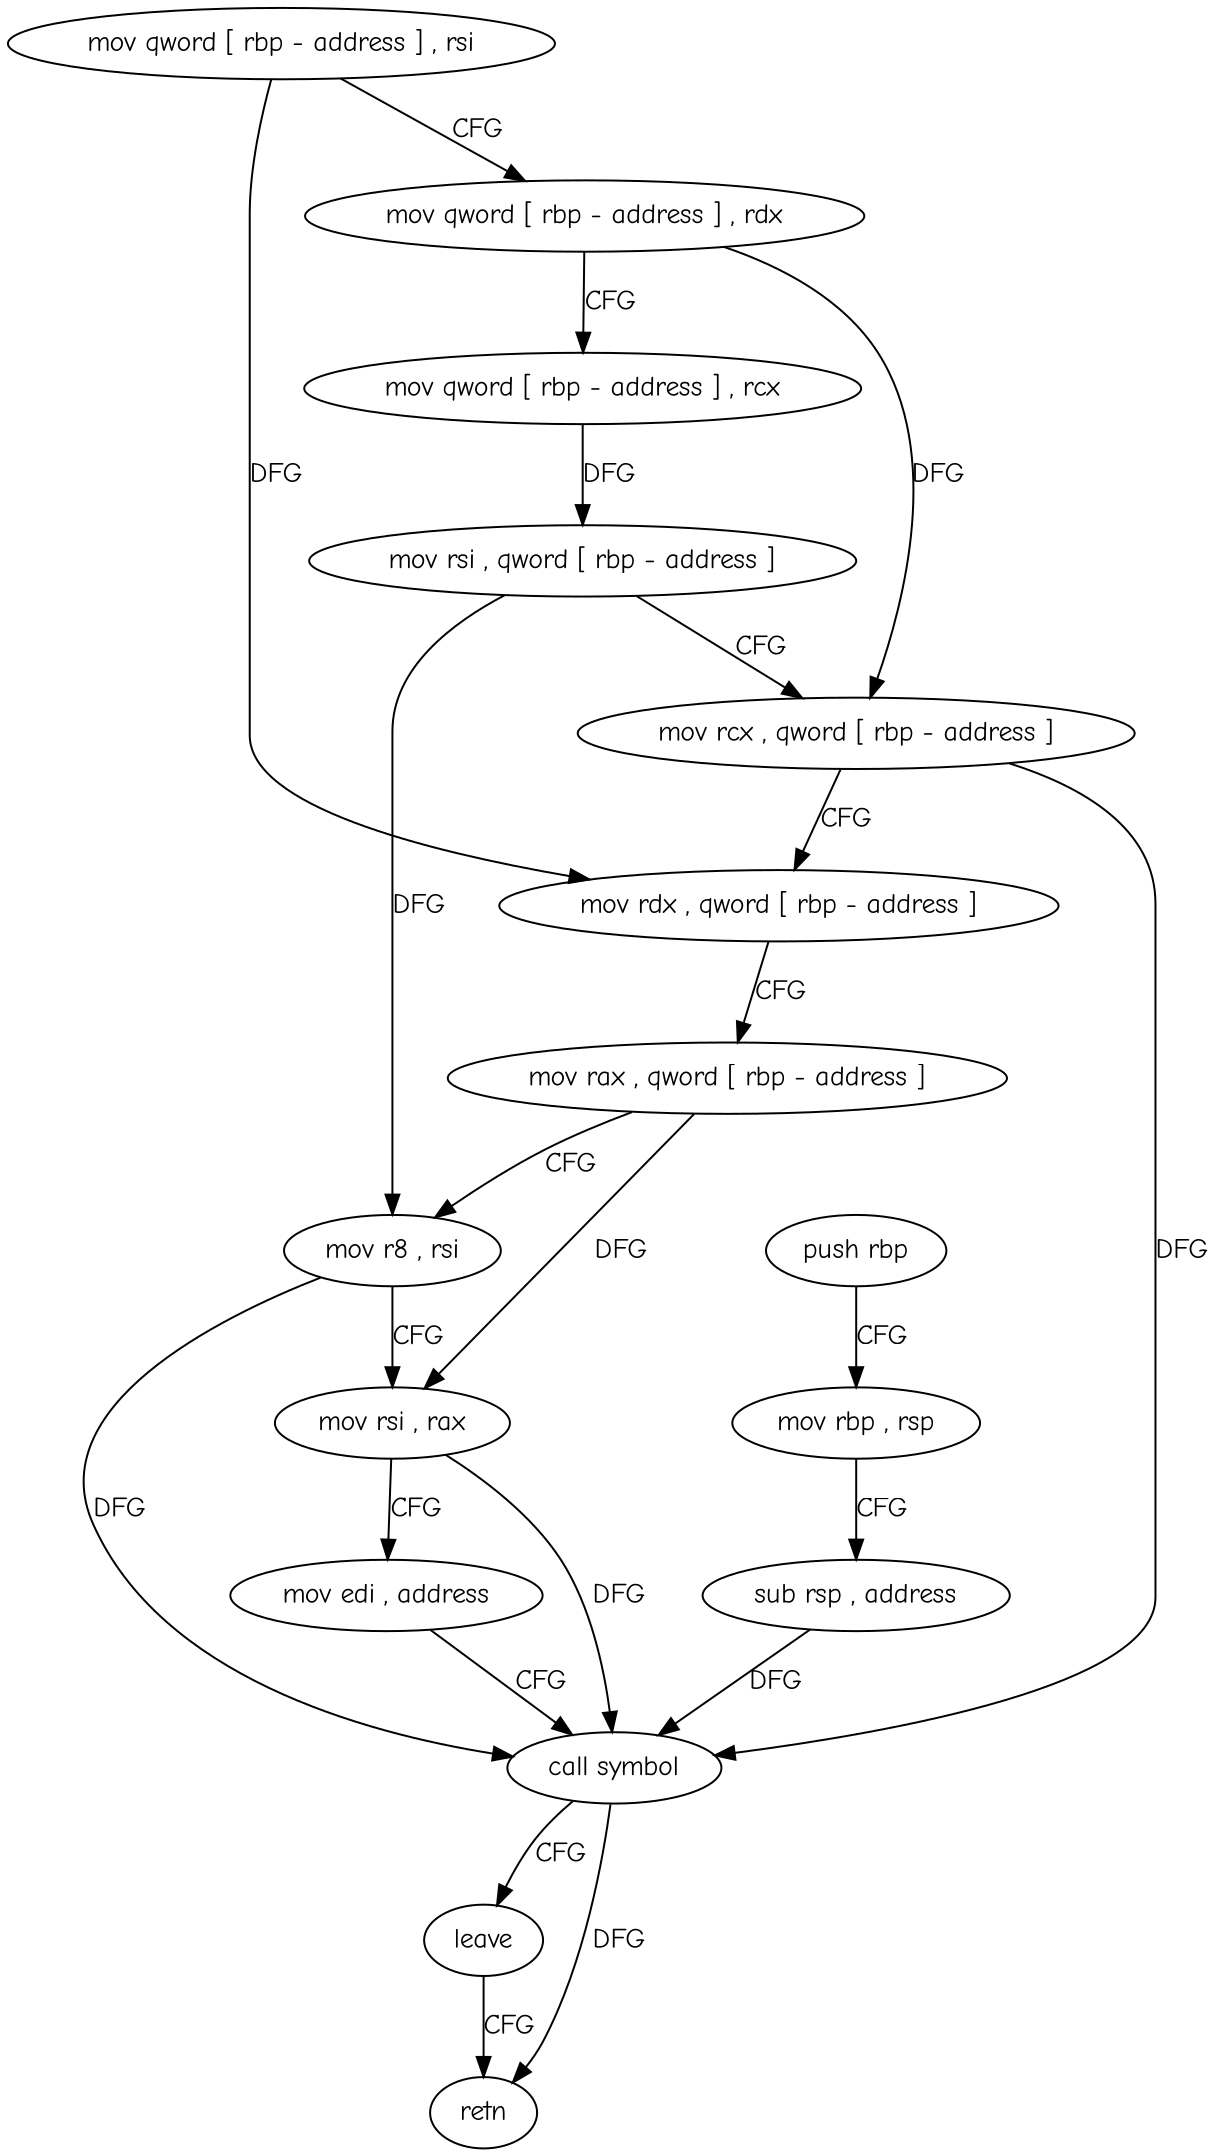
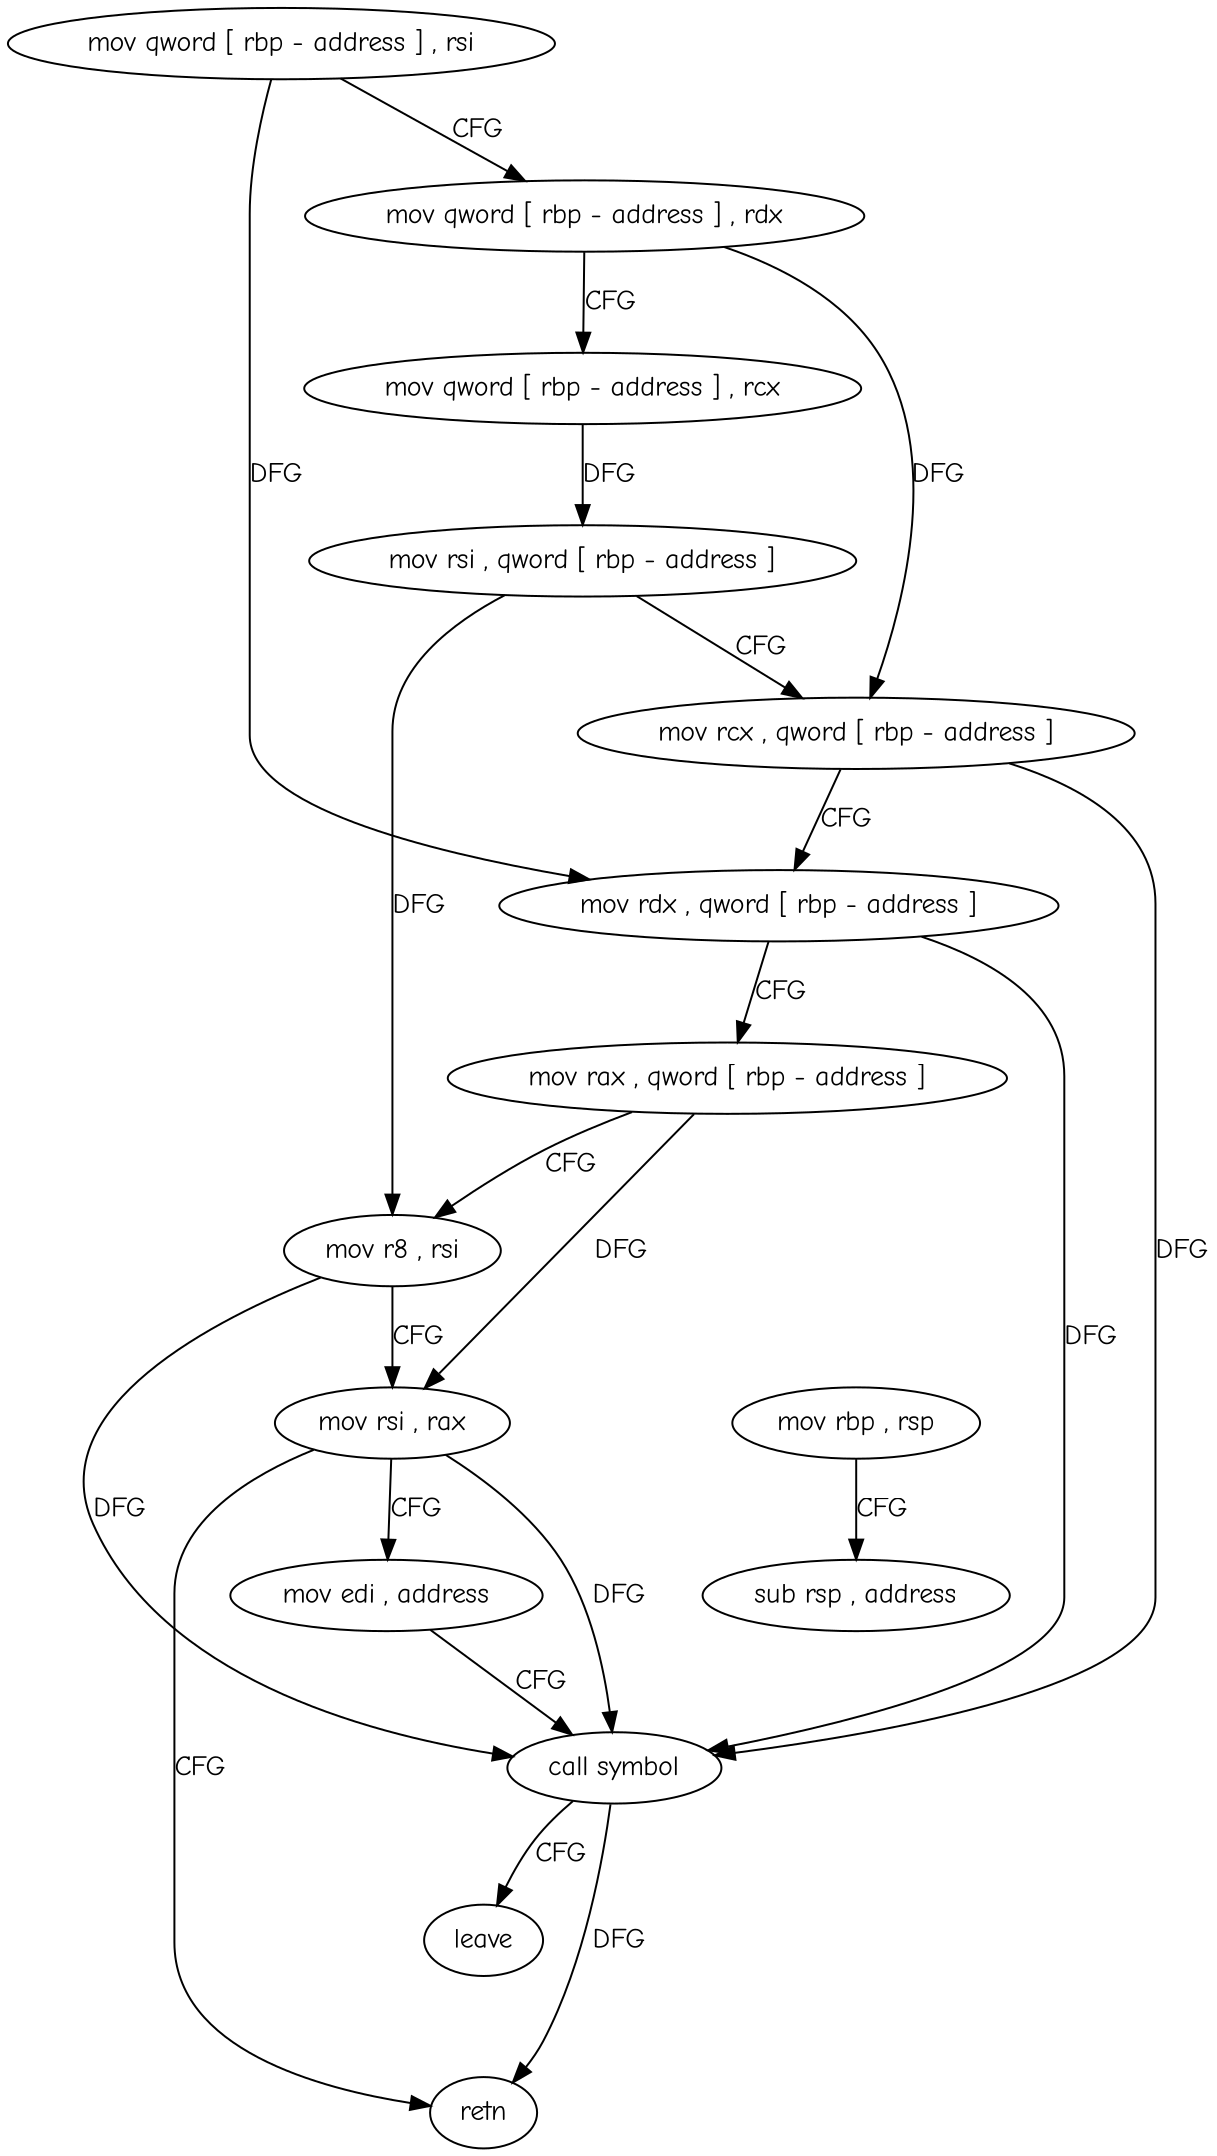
(856, 1251) -> none
(743, 1677) -> (1064, 1421)
(484, 2017) -> (174, 1817)
